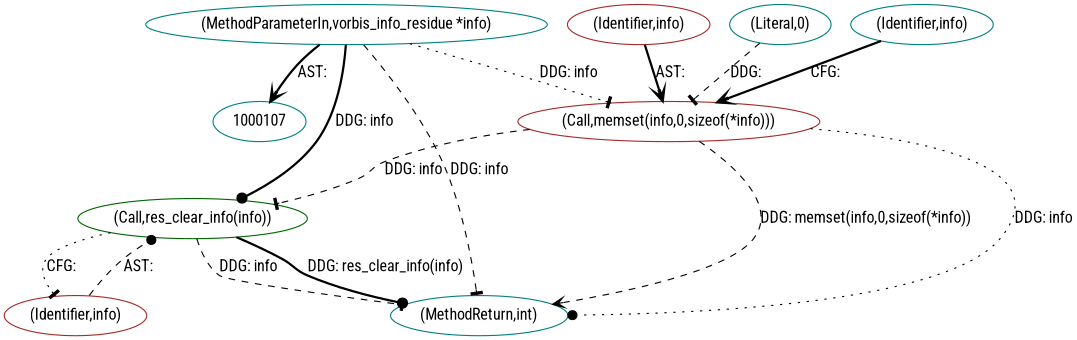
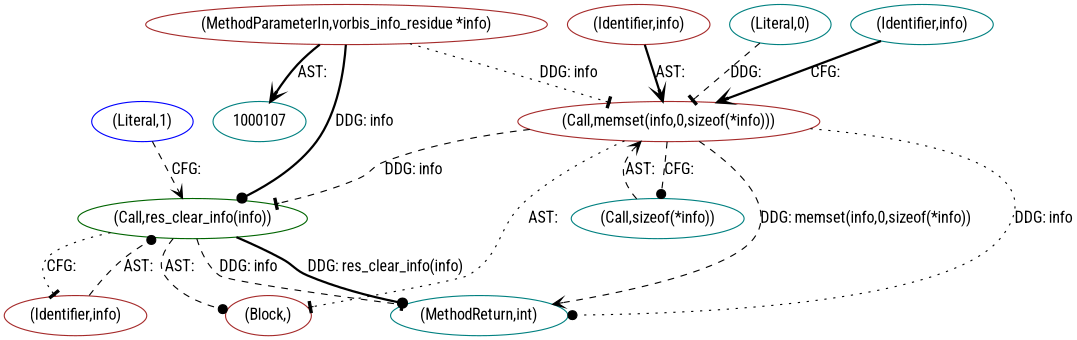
(347, 25) -> (347, 25)
none -> (142, 122)
(440, 158) -> none
none -> (658, 219)
none -> (268, 316)
